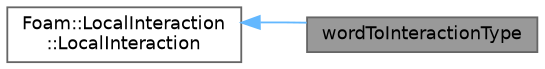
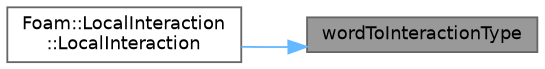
(283, 22) -> (265, 47)
